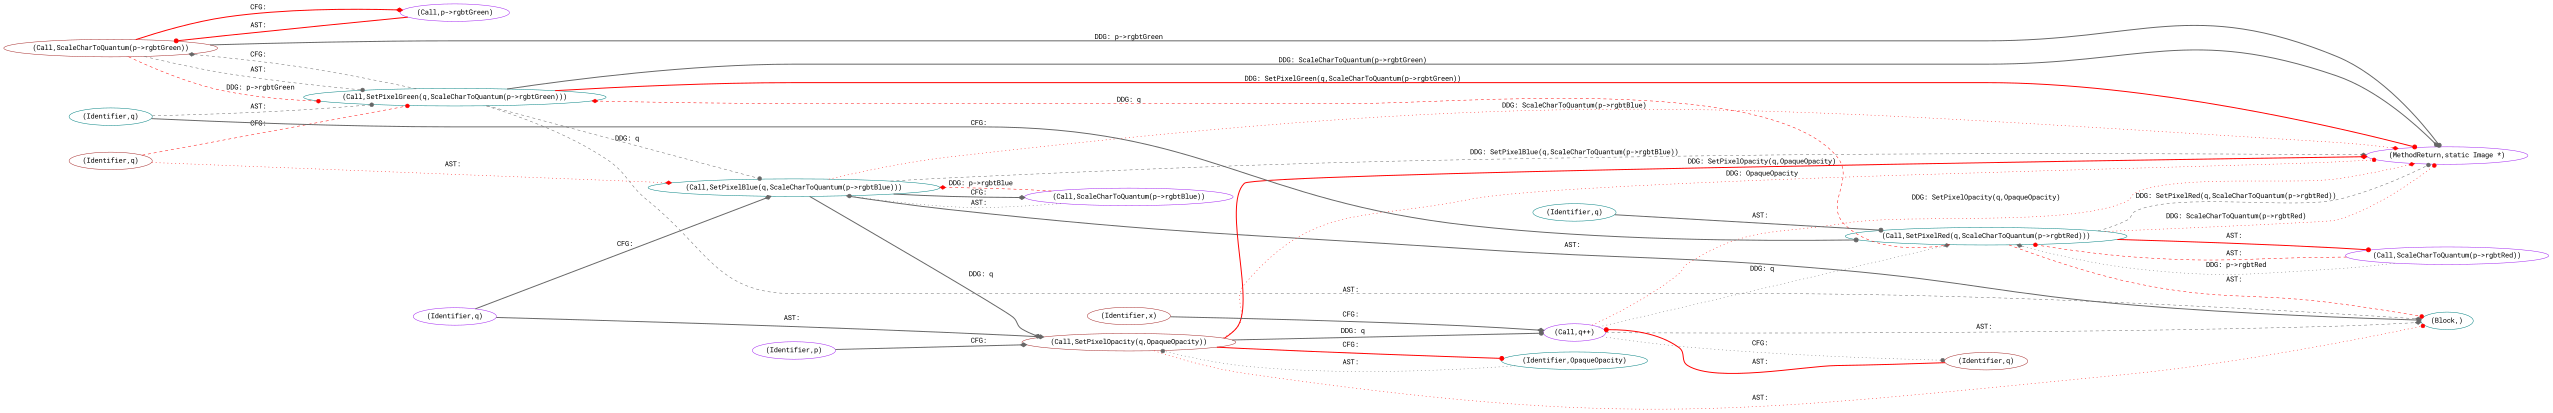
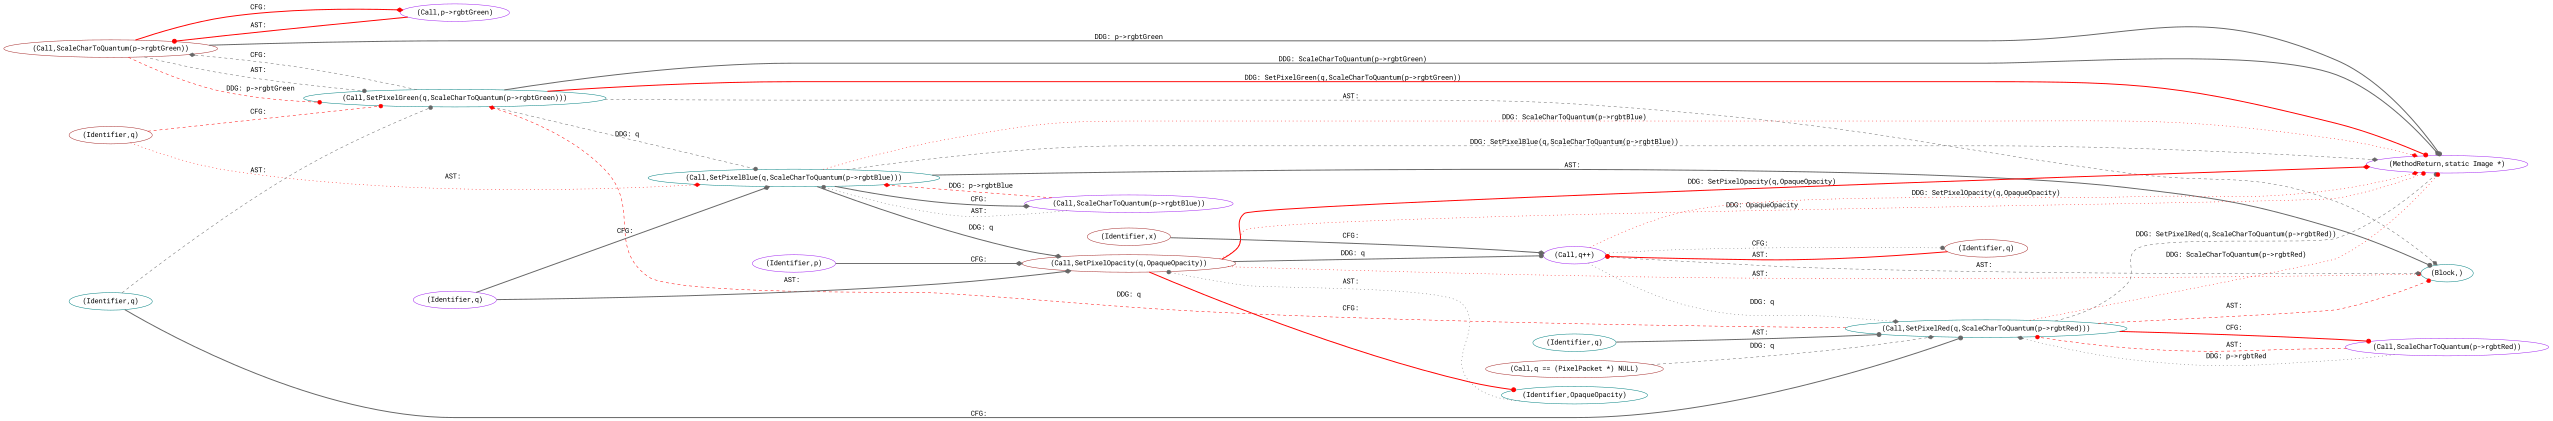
(2236, 236) -> (2236, 328)
none -> (1574, 369)
